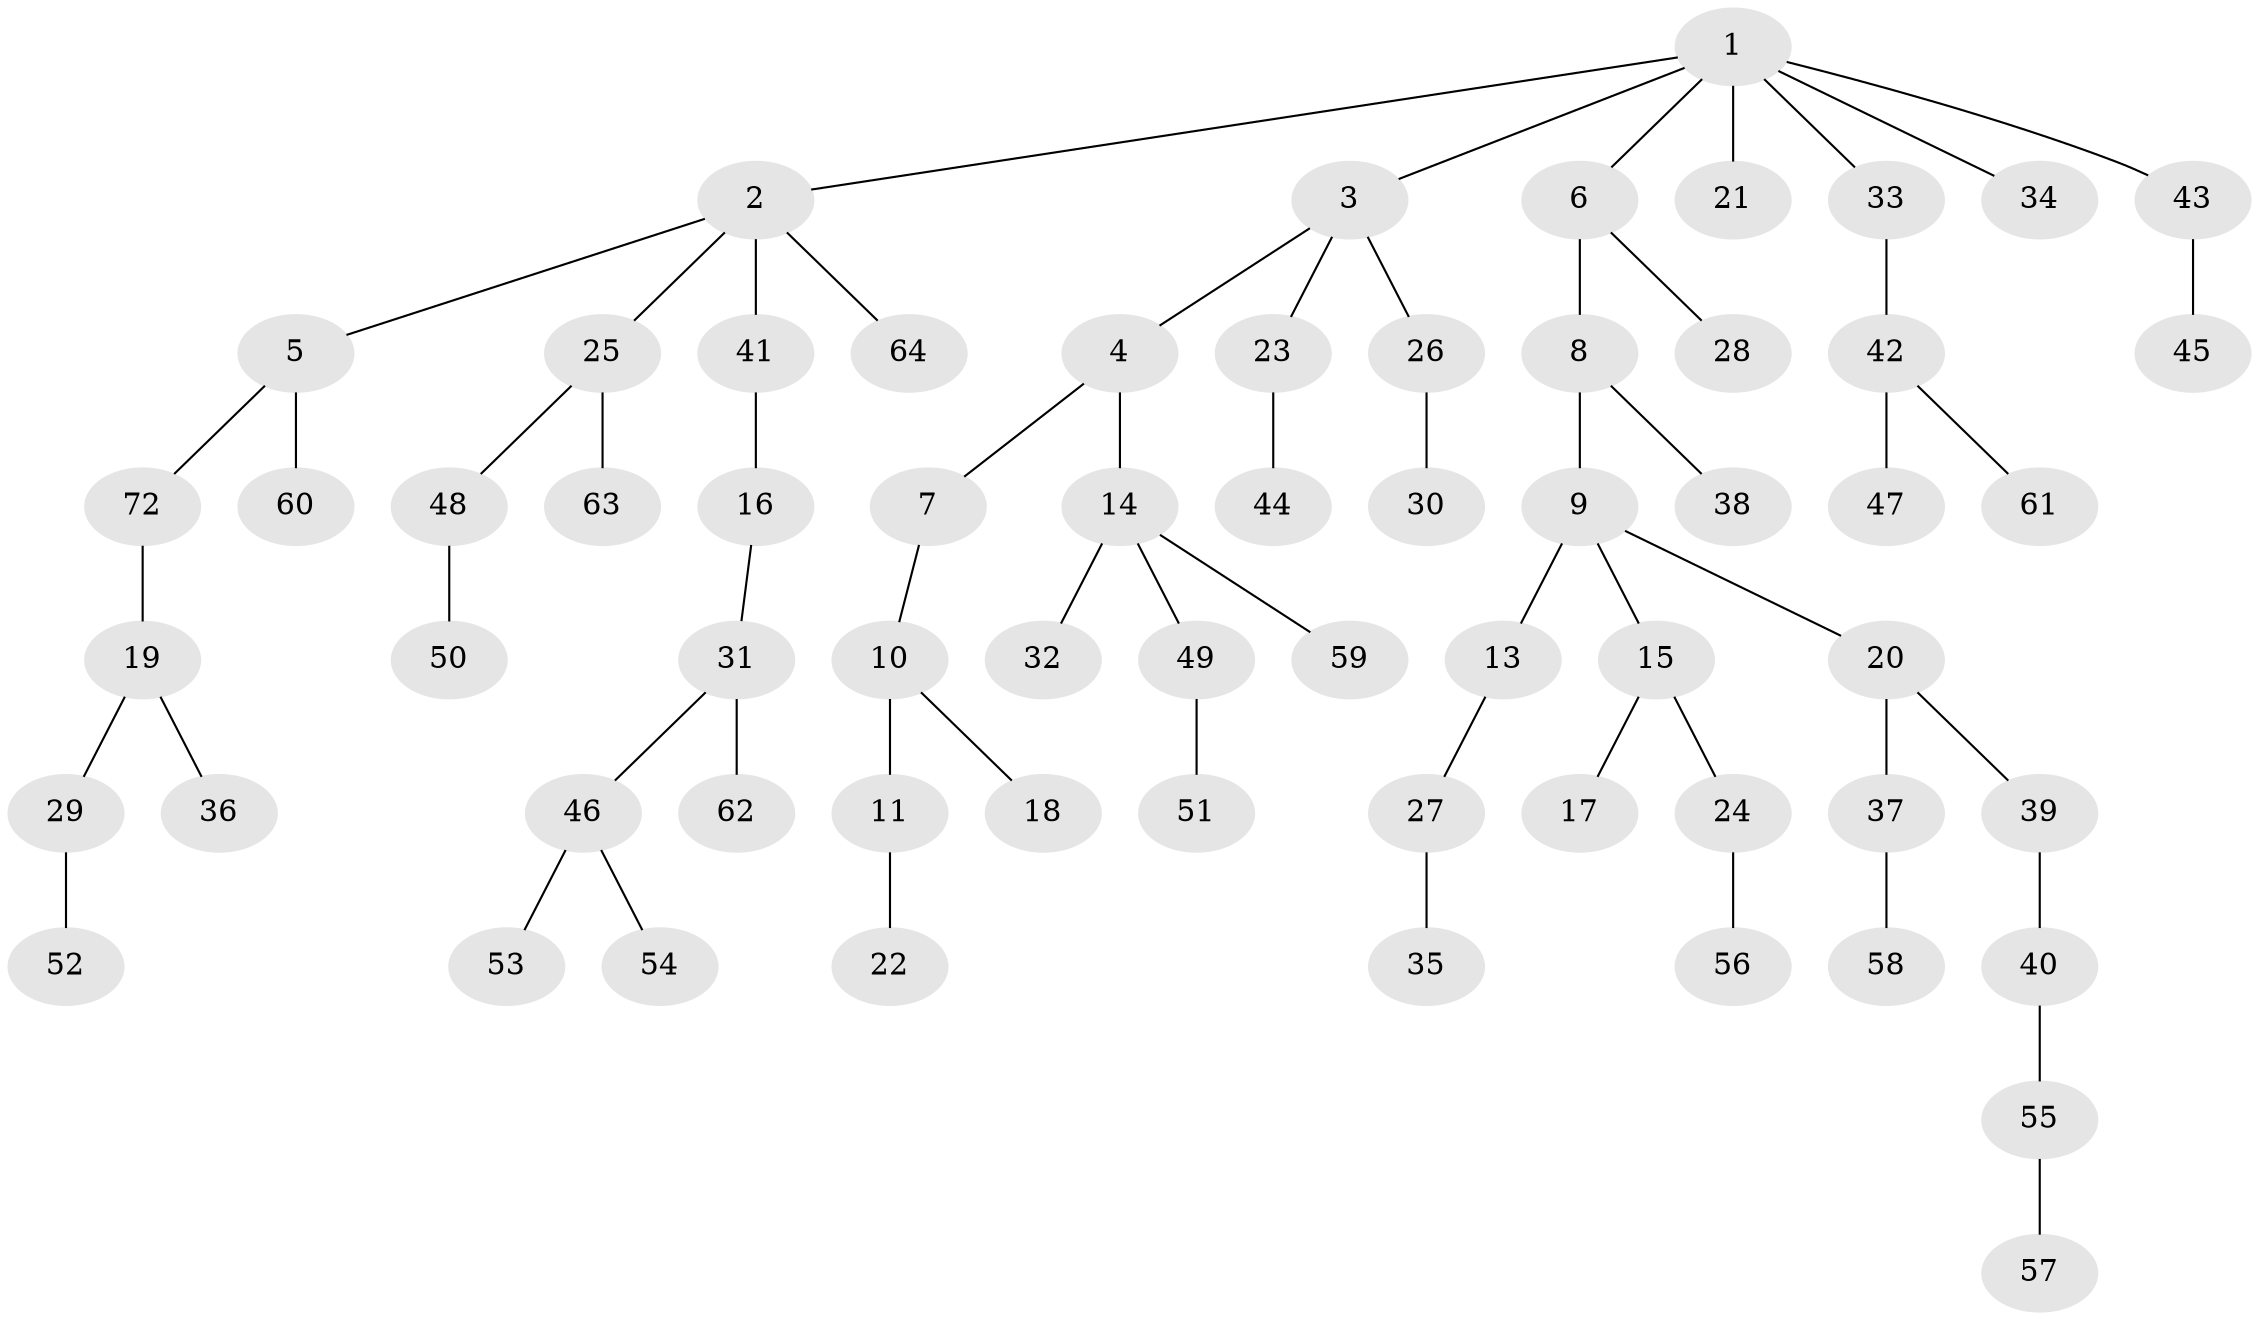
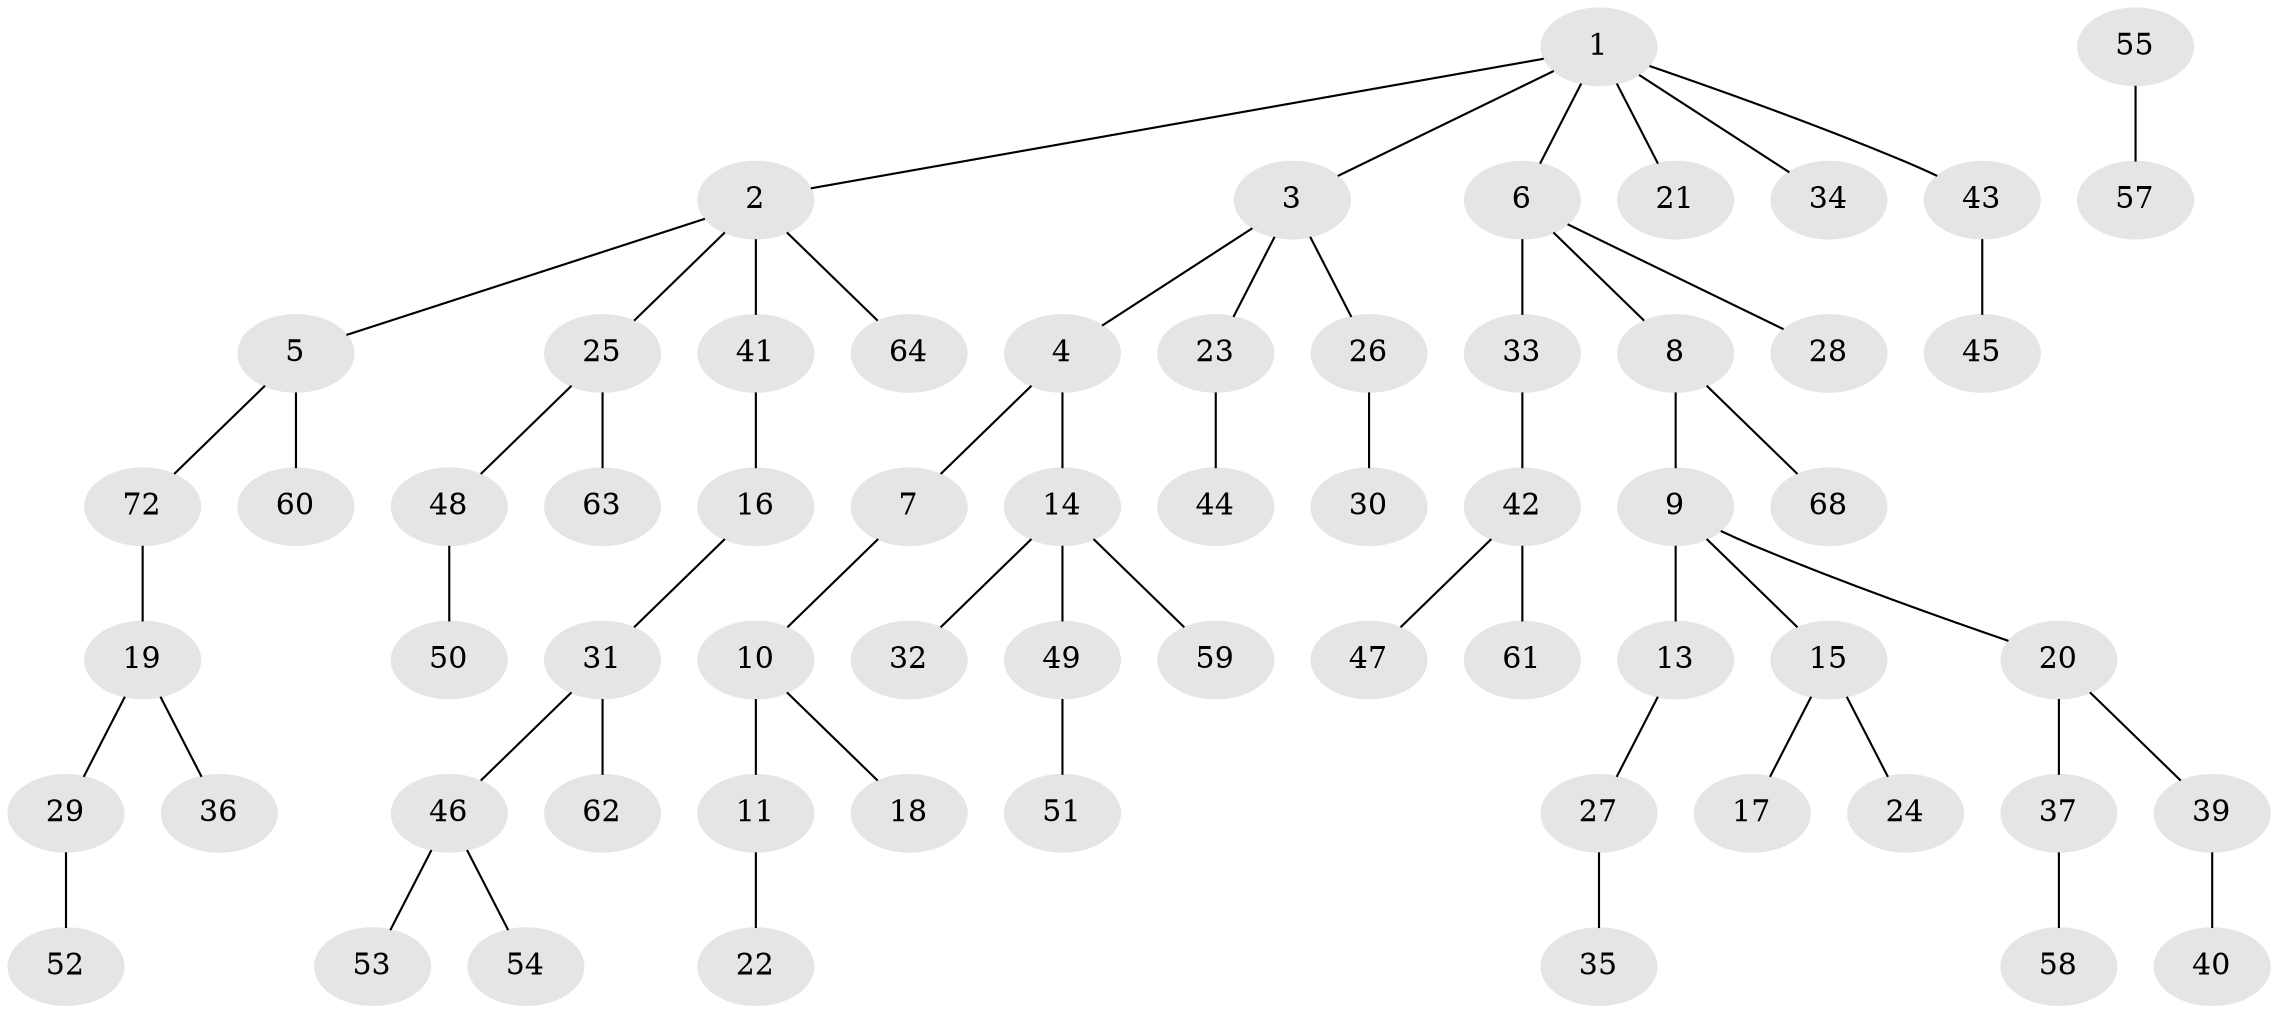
(1810, 123) -> (1522, 277)
(1733, 507) -> (1829, 507)
(1733, 967) -> none
(2040, 1044) -> none
